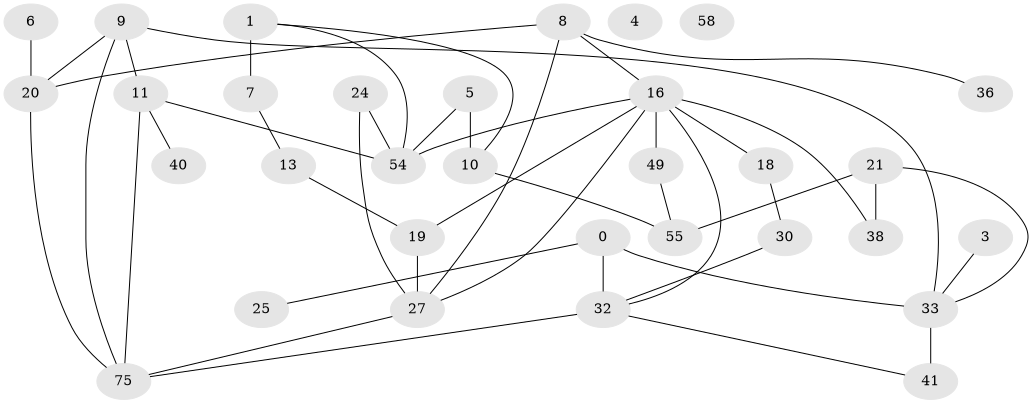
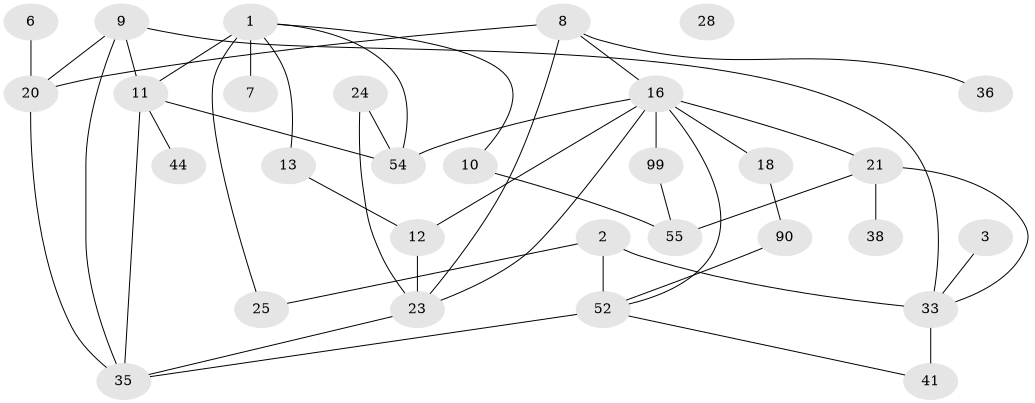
(635, 22) -> none
(707, 22) -> (707, 22)
none -> (201, 55)
(470, 94) -> none
(266, 122) -> (290, 90)
(788, 139) -> (768, 126)
none -> (221, 164)
(179, 166) -> (179, 166)
(656, 166) -> (656, 166)
(417, 238) -> (417, 238)
(603, 238) -> (603, 238)
(785, 238) -> (785, 238)
(417, 310) -> (417, 310)
(603, 310) -> (603, 310)
(124, 381) -> (124, 381)
